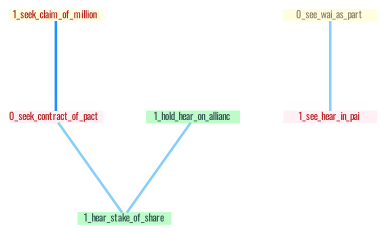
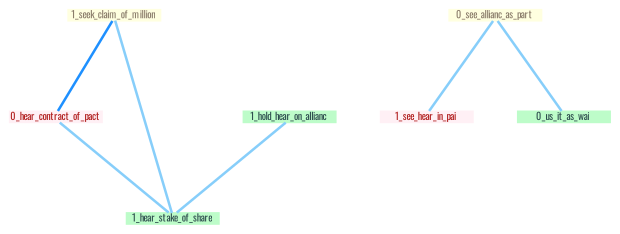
(56, 15) -> (114, 15)
(330, 15) -> (495, 15)
(56, 117) -> (56, 117)
none -> (143, 117)
none -> (564, 117)
